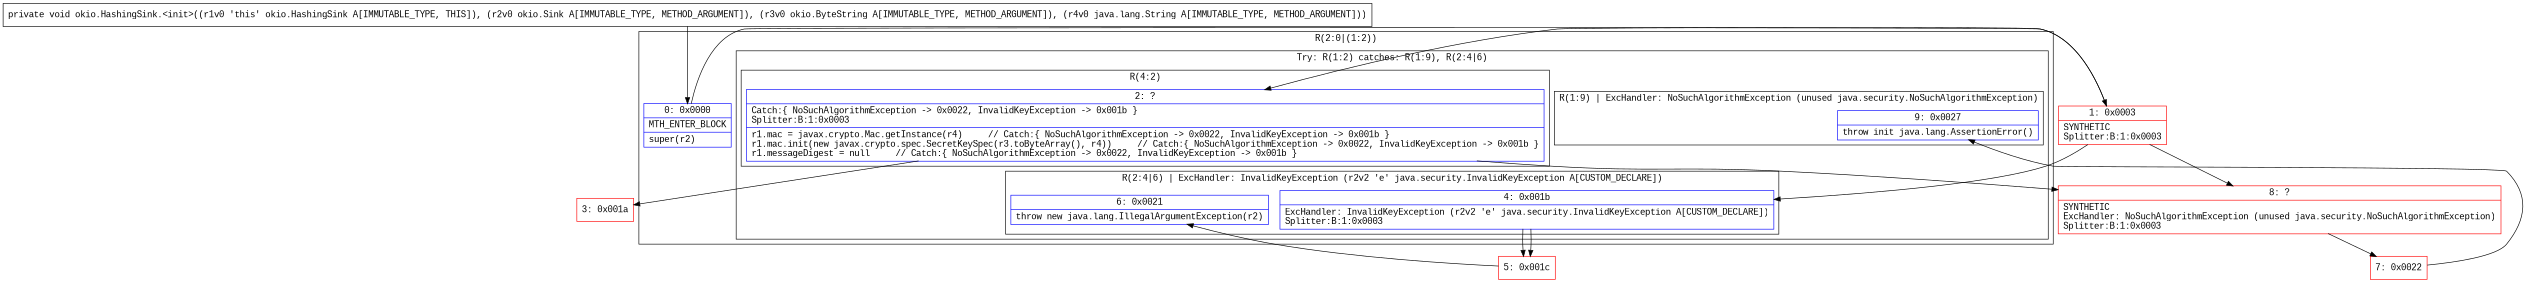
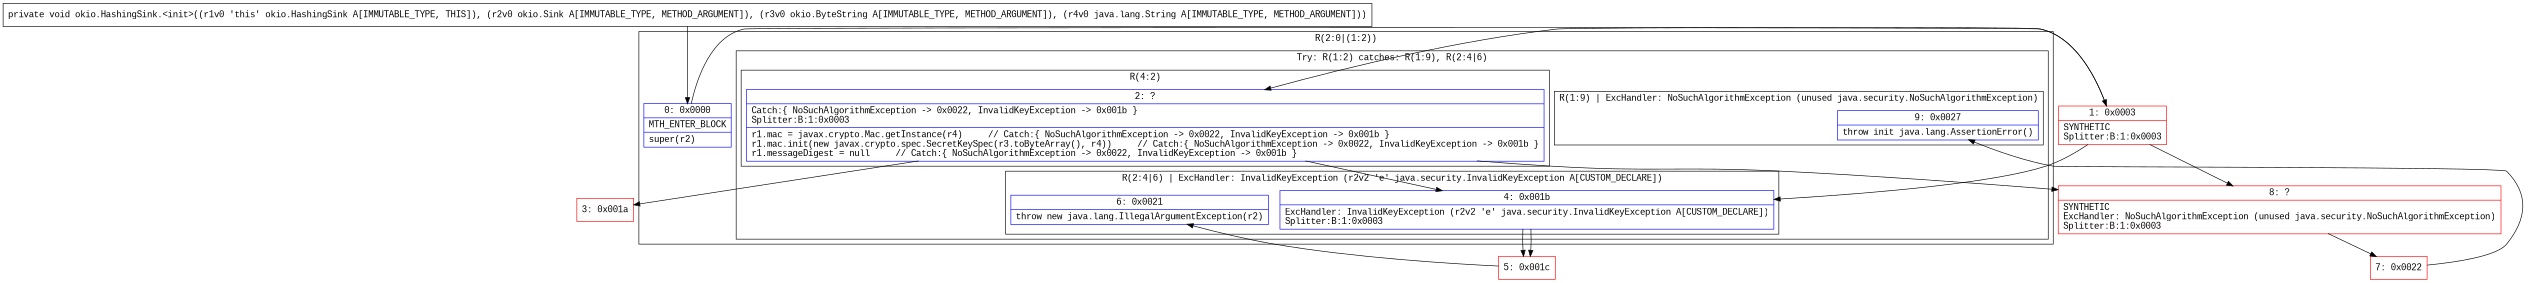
none -> (1371, 175)
